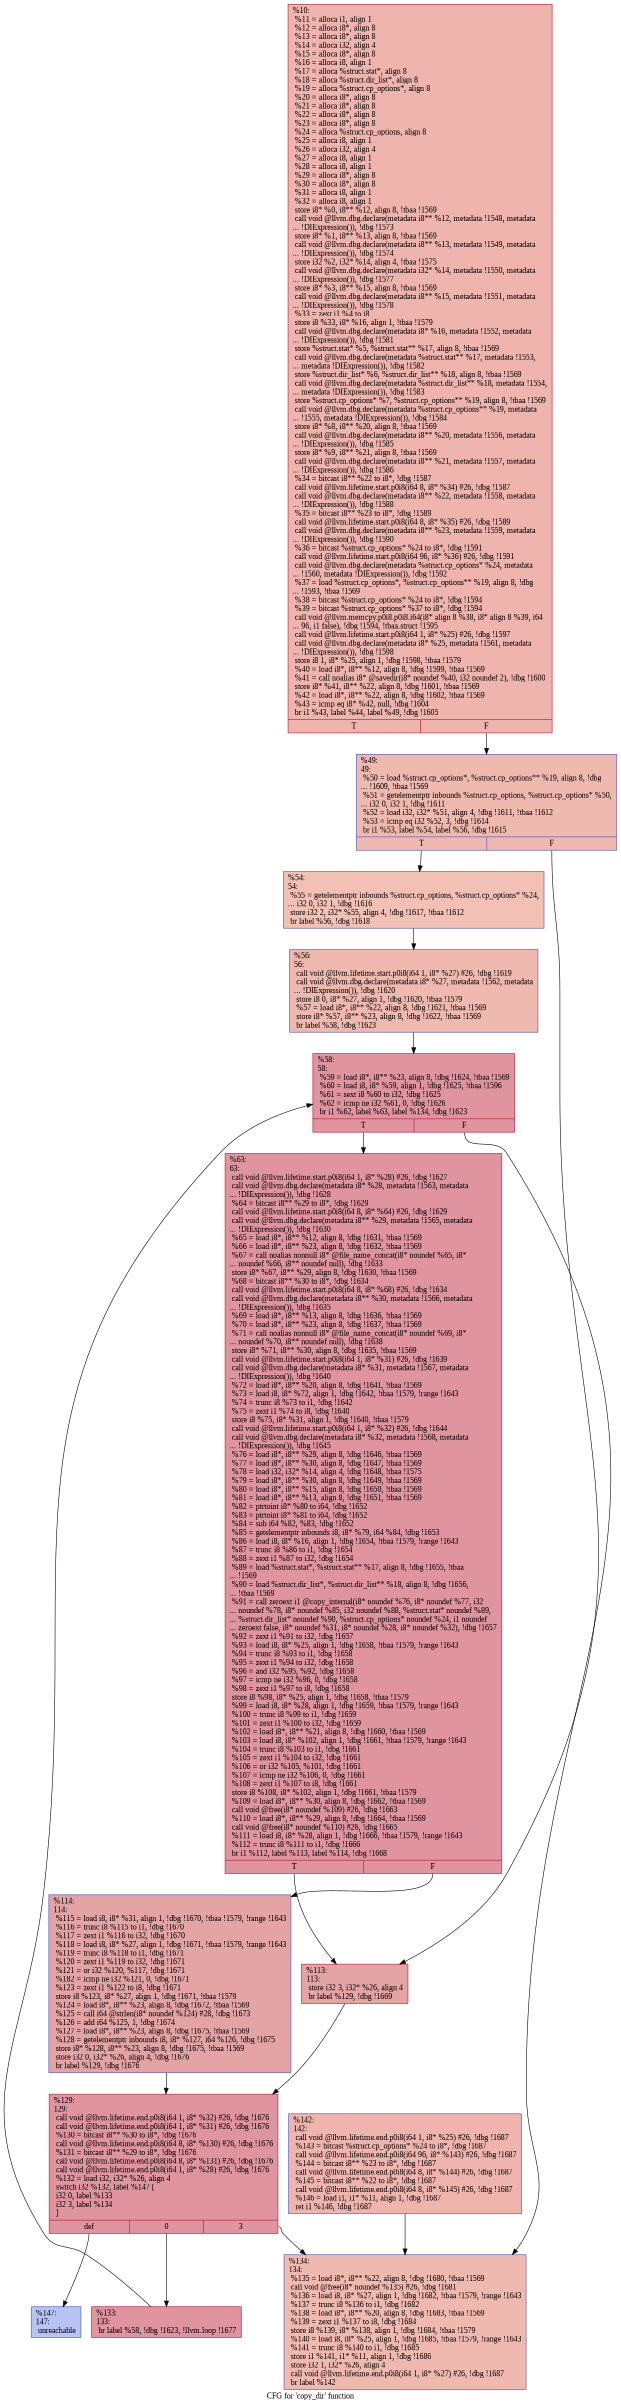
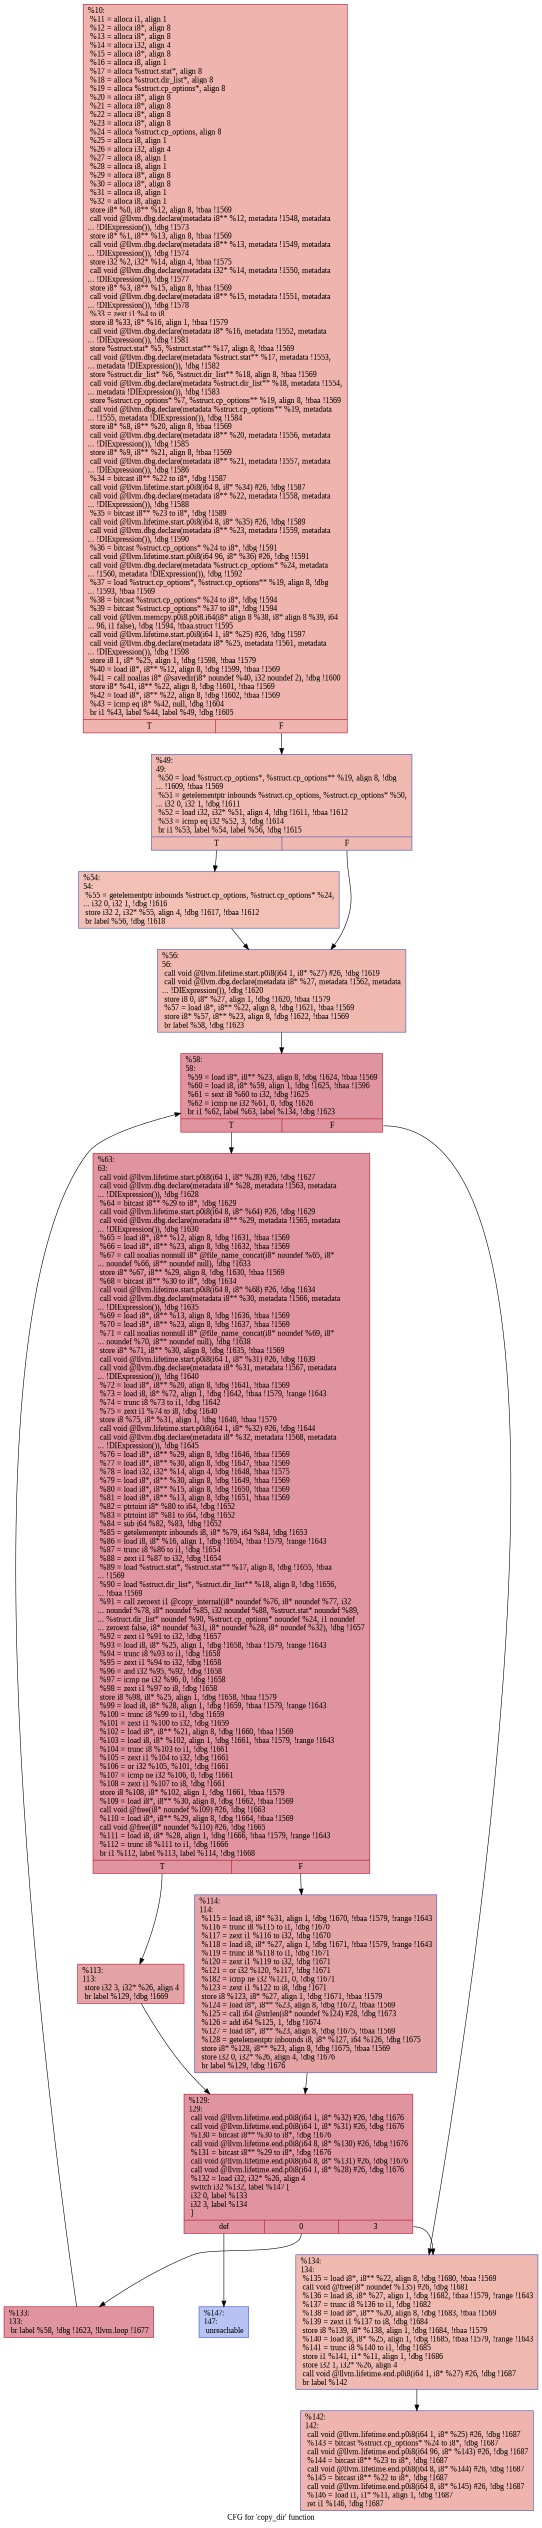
(590, 1438) -> (351, 899)
(405, 2231) -> (417, 2397)
